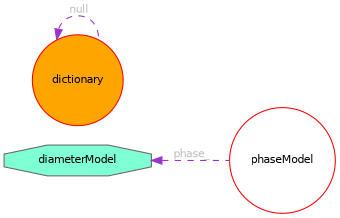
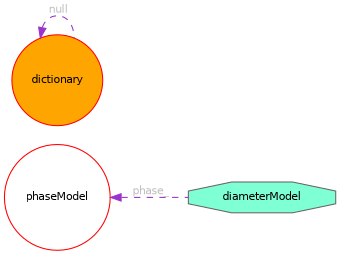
(196, 160) -> (155, 197)
